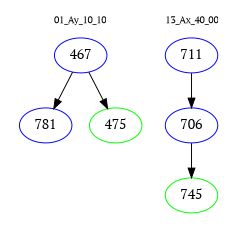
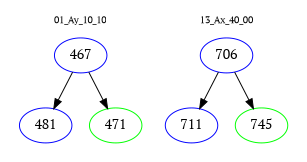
(192, 86) -> (211, 86)
(46, 125) -> (46, 125)
(116, 125) -> (116, 125)
